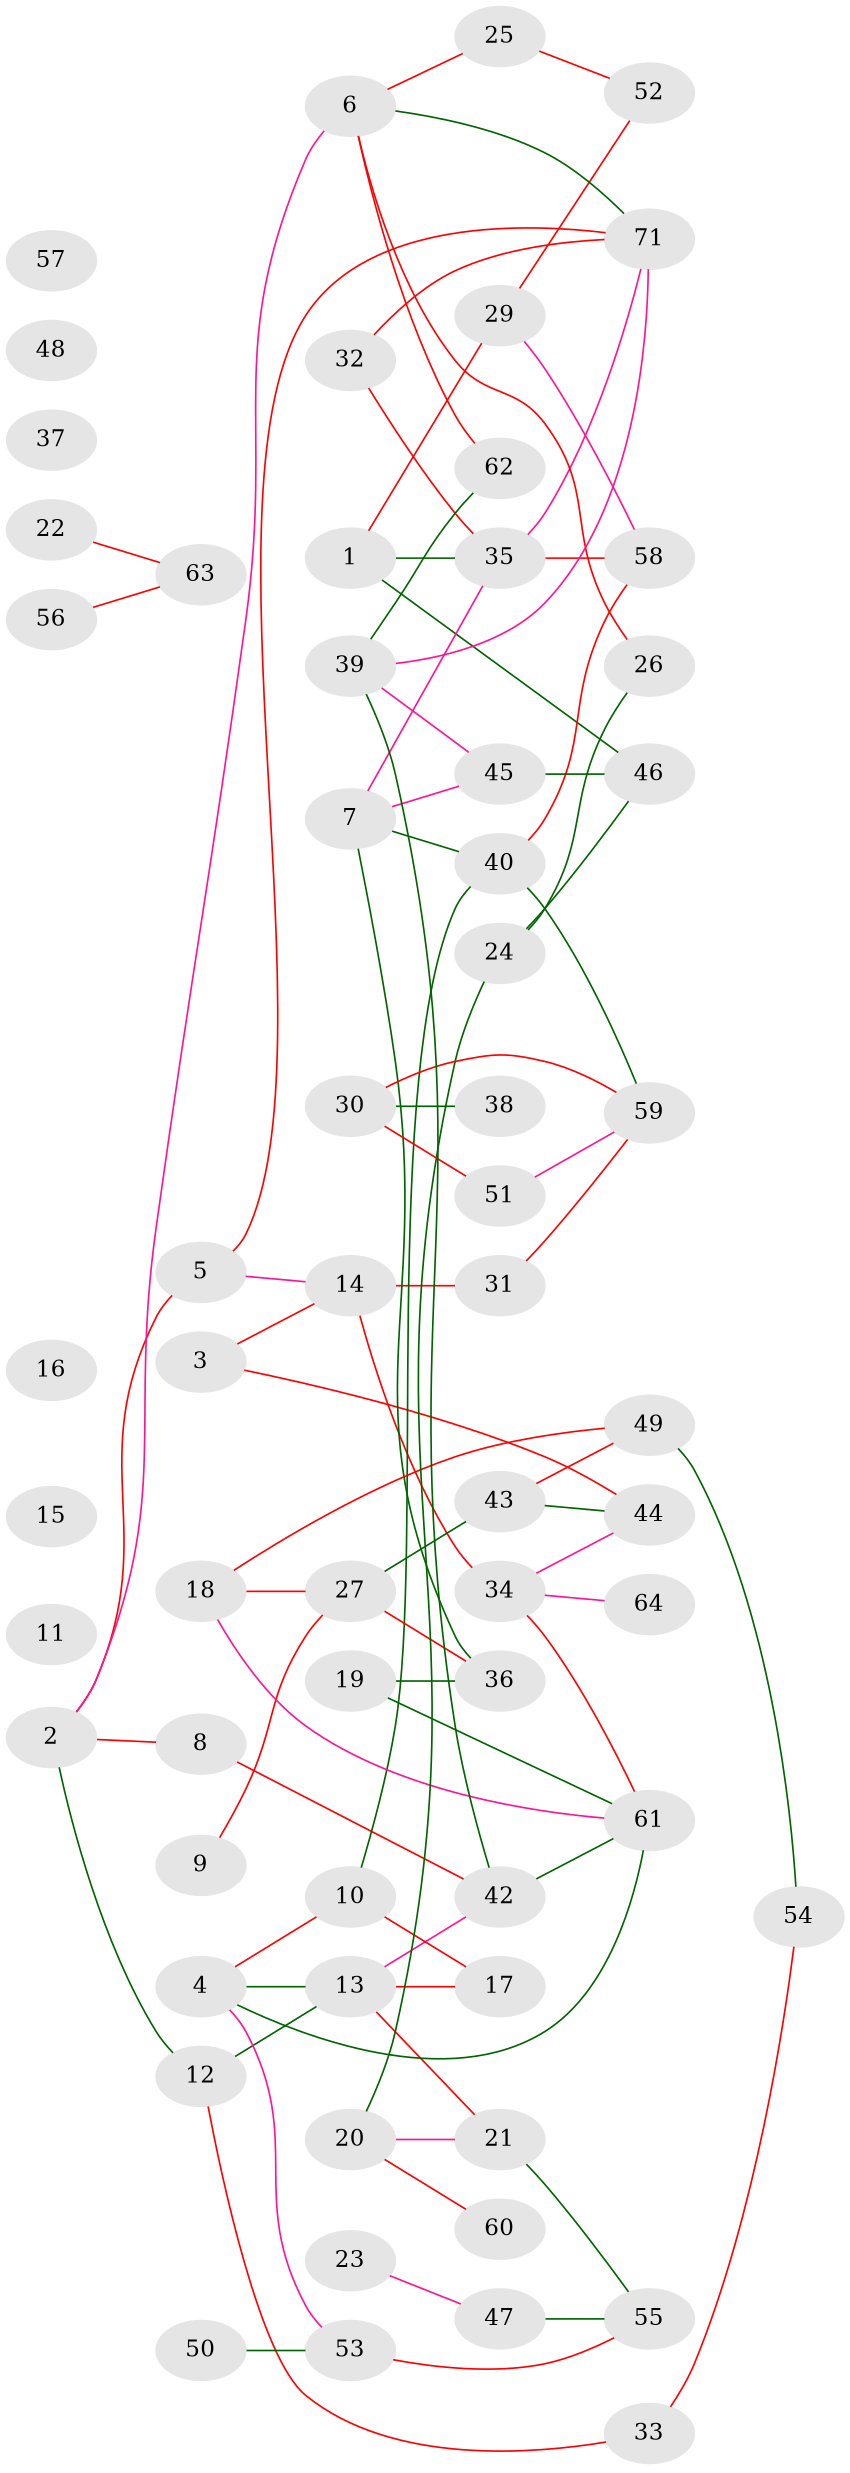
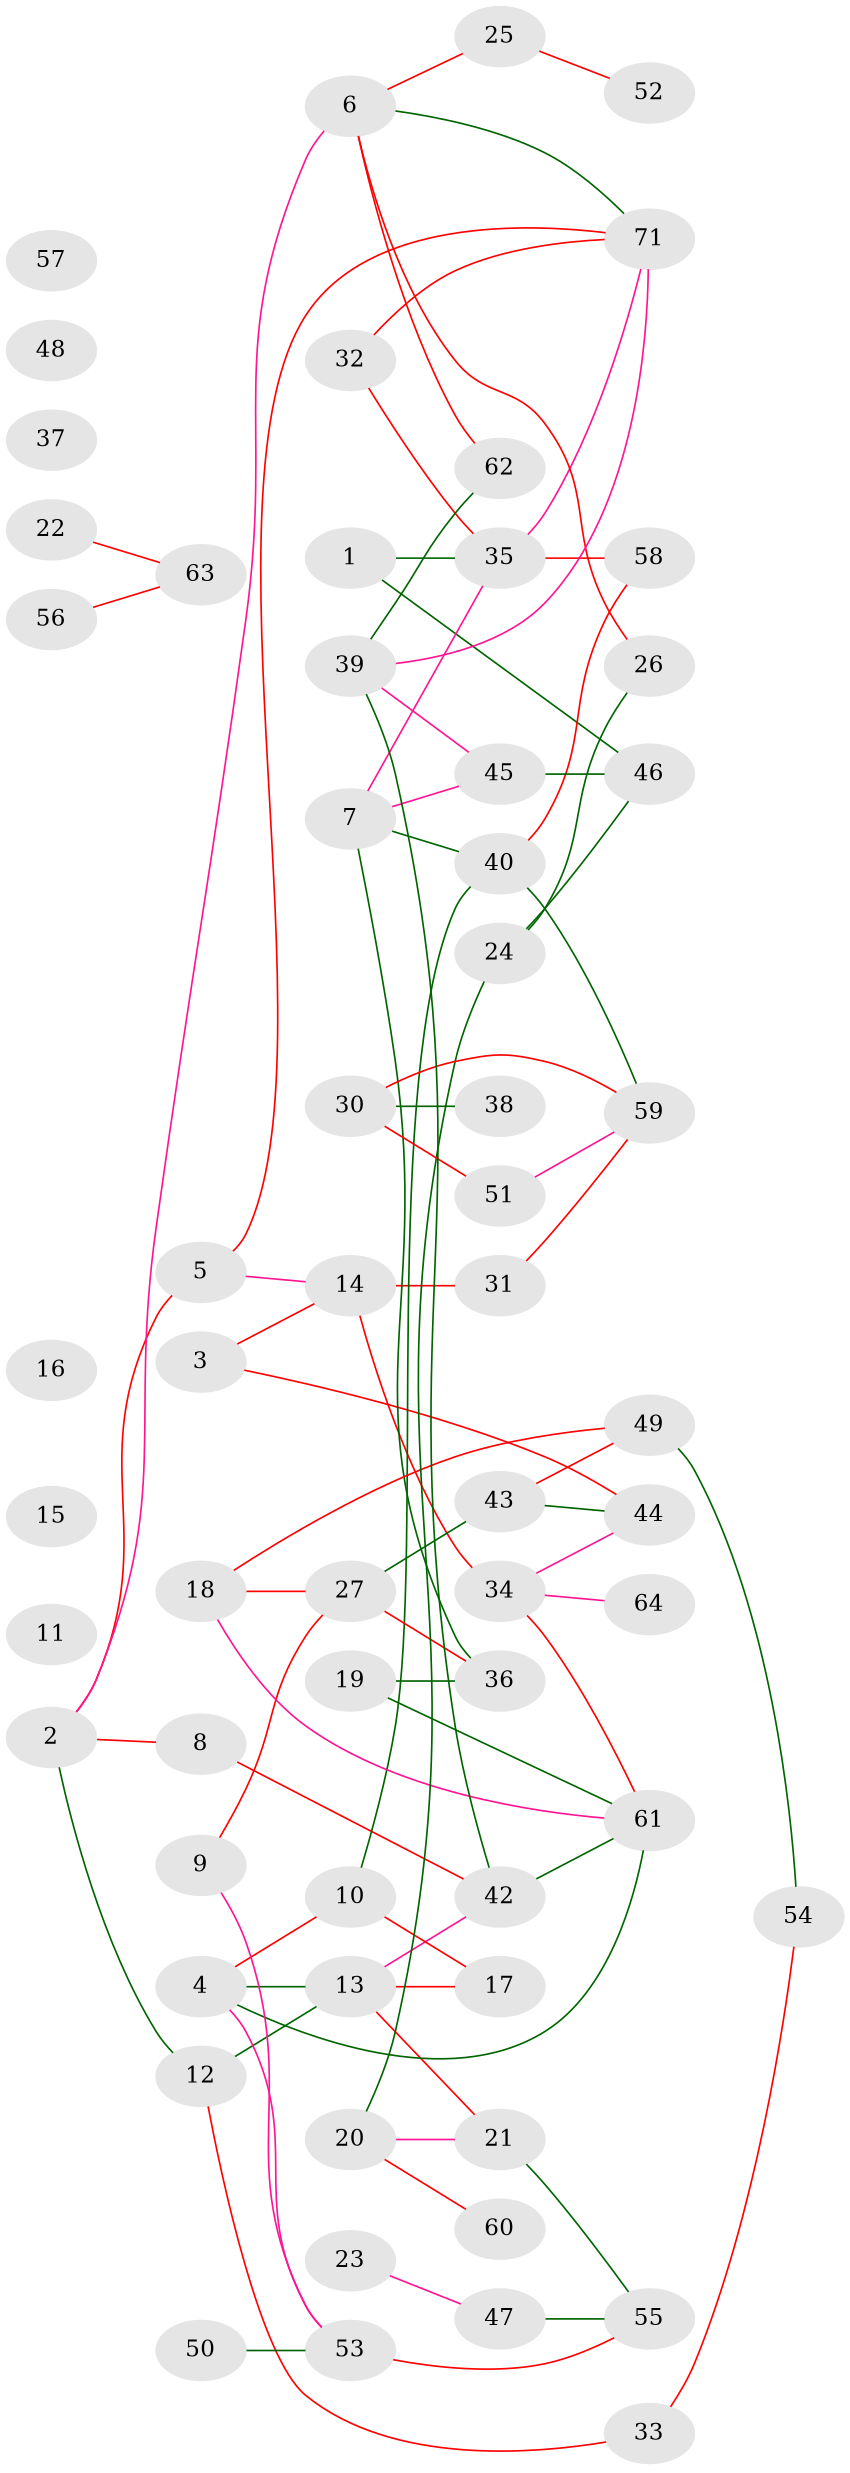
(500, 316) -> none
none -> (268, 2055)
